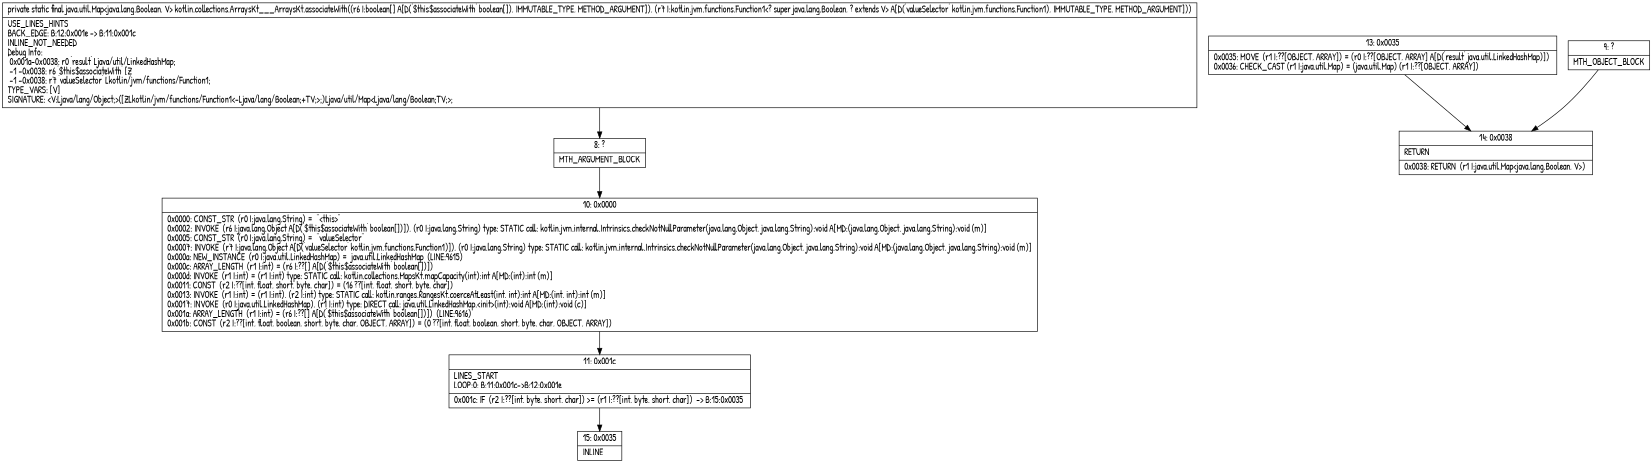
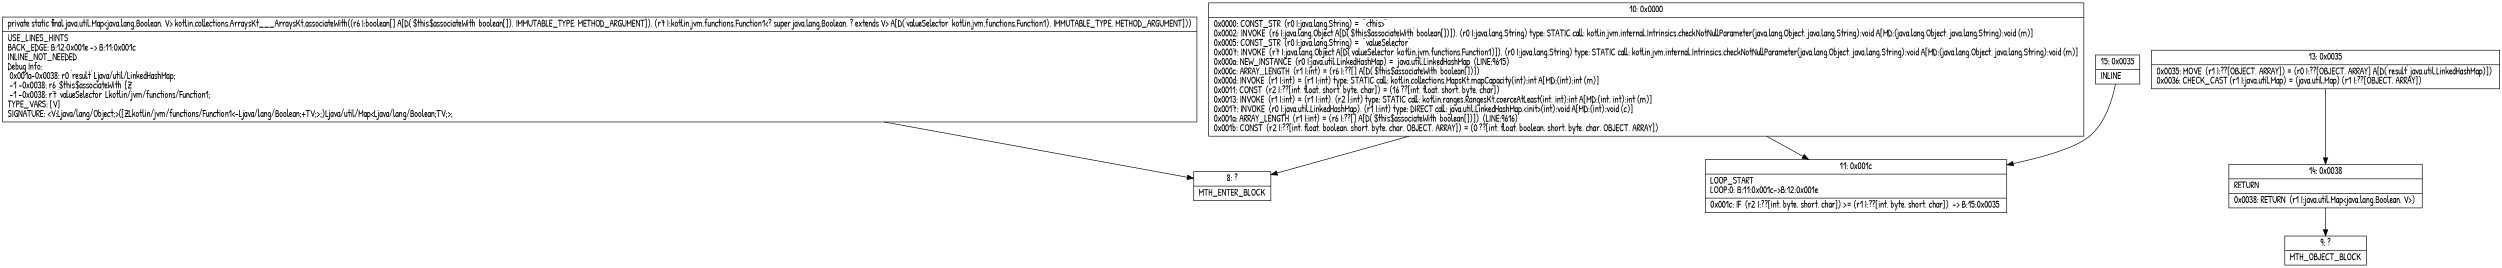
(1570, 101) -> (2326, 219)
(600, 160) -> (1232, 193)
(600, 180) -> (1343, 155)
(476, 376) -> (1732, 181)
(600, 416) -> (2080, 142)
